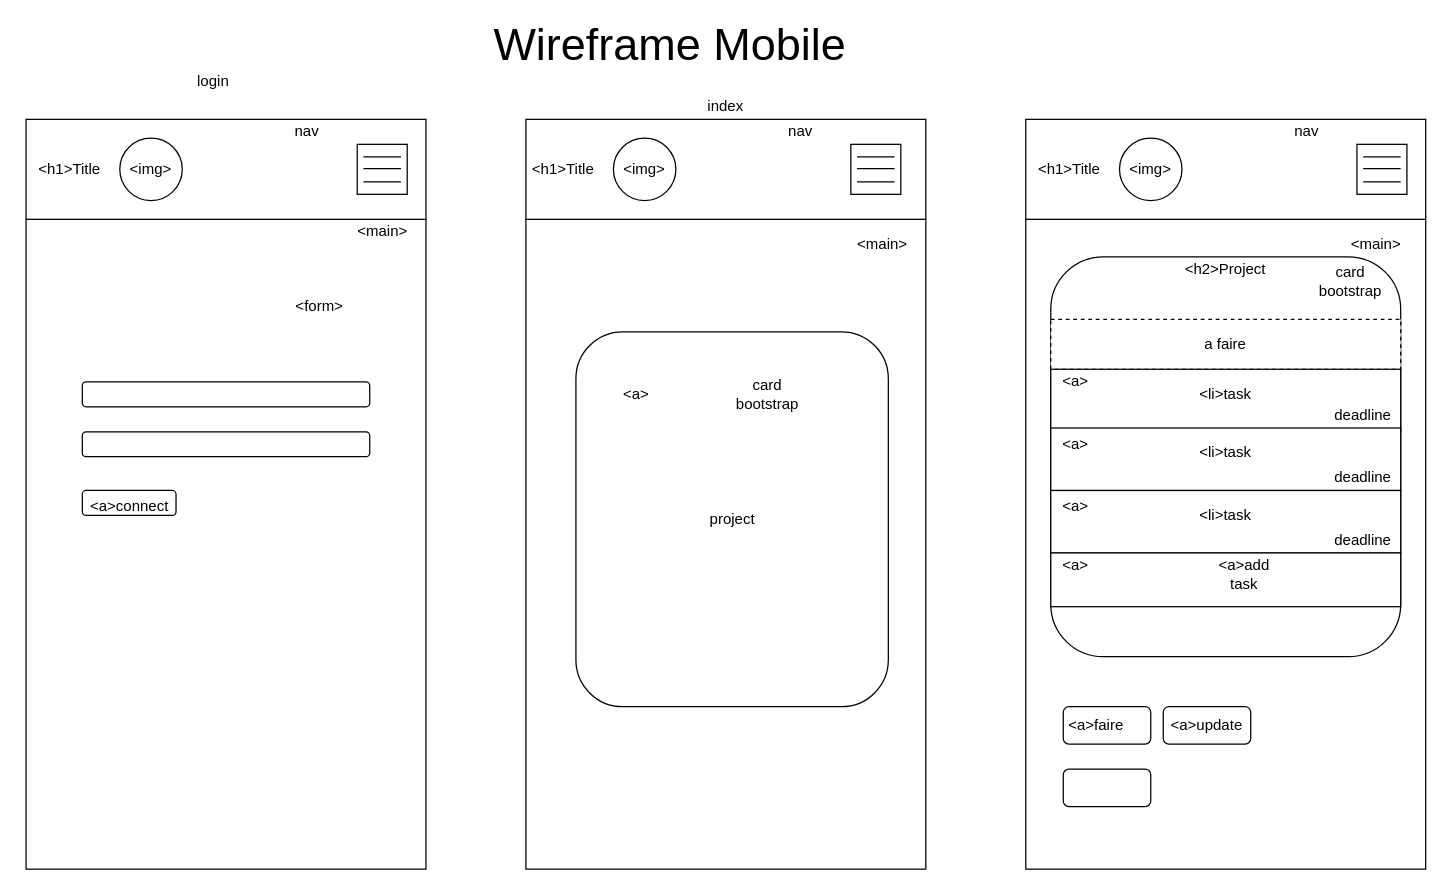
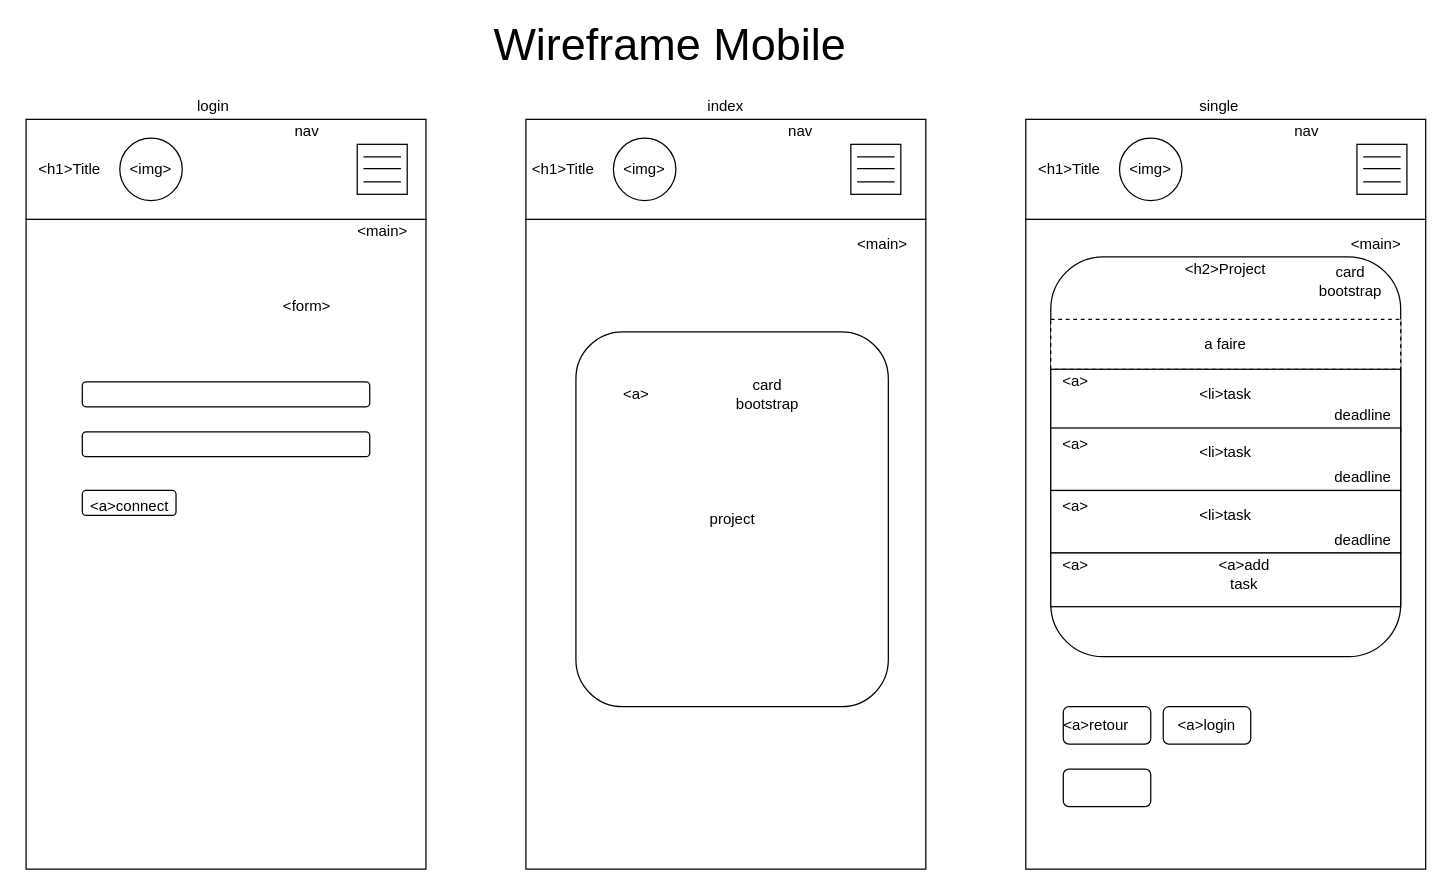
(213, 82) -> (213, 107)
none -> (1219, 107)
(319, 307) -> (307, 307)
(1096, 726) -> (1096, 726)
(1207, 726) -> (1207, 726)
